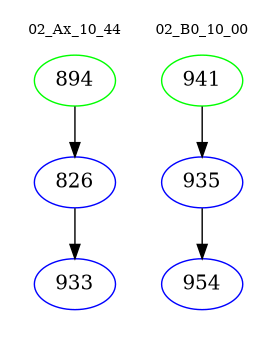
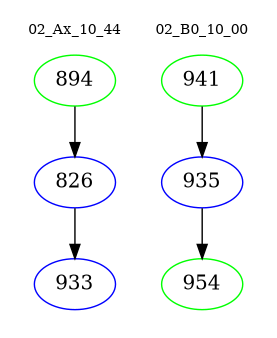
(202, 284) -> (202, 284)
